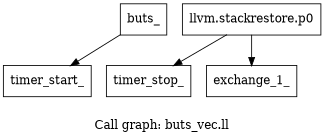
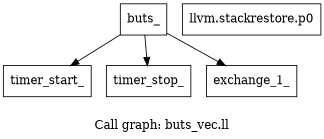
(252, 46) -> (192, 47)
(204, 48) -> (146, 46)
